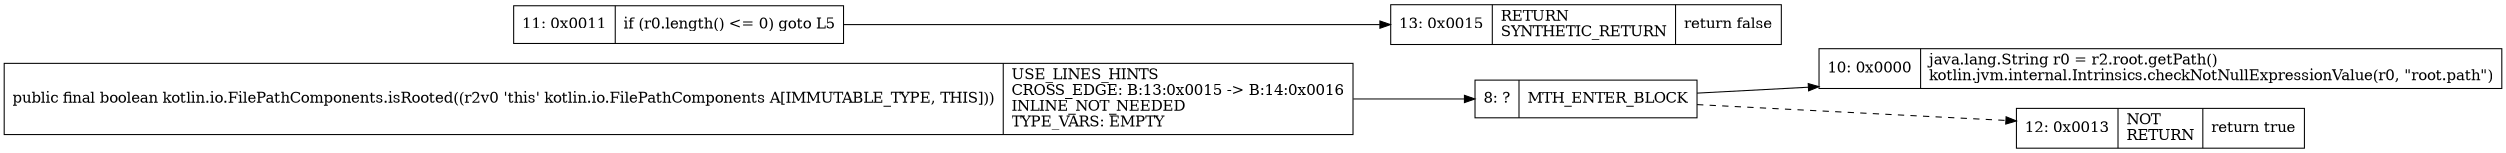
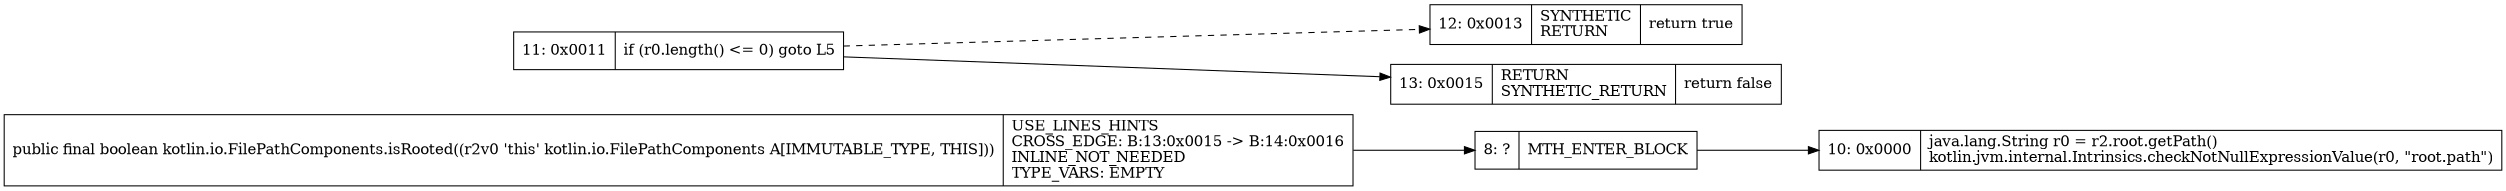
(1851, 113) -> (1131, 38)
(2144, 120) -> (1586, 16)
